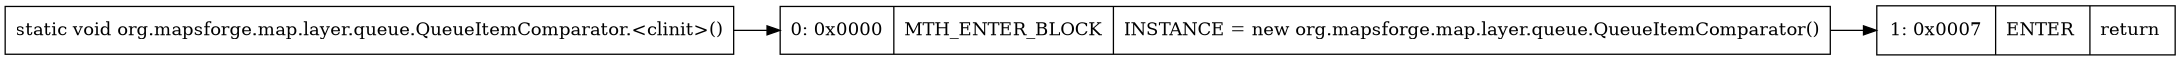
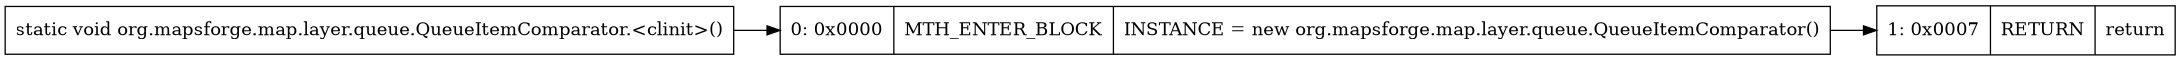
(2040, 30) -> (2043, 30)
